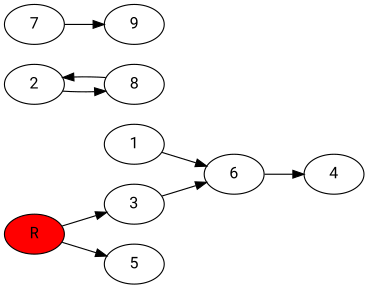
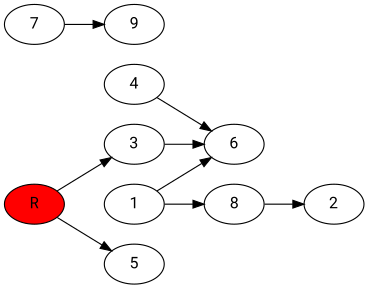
(79, 92) -> (179, 204)
(279, 174) -> (179, 111)
